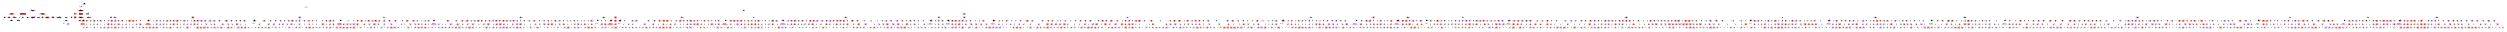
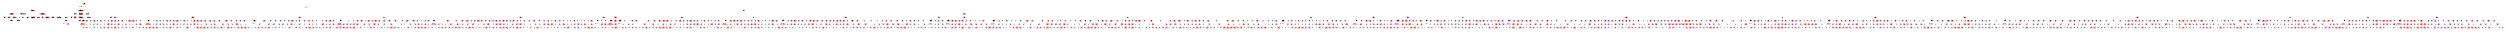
(23, 14) -> (23, 14)
